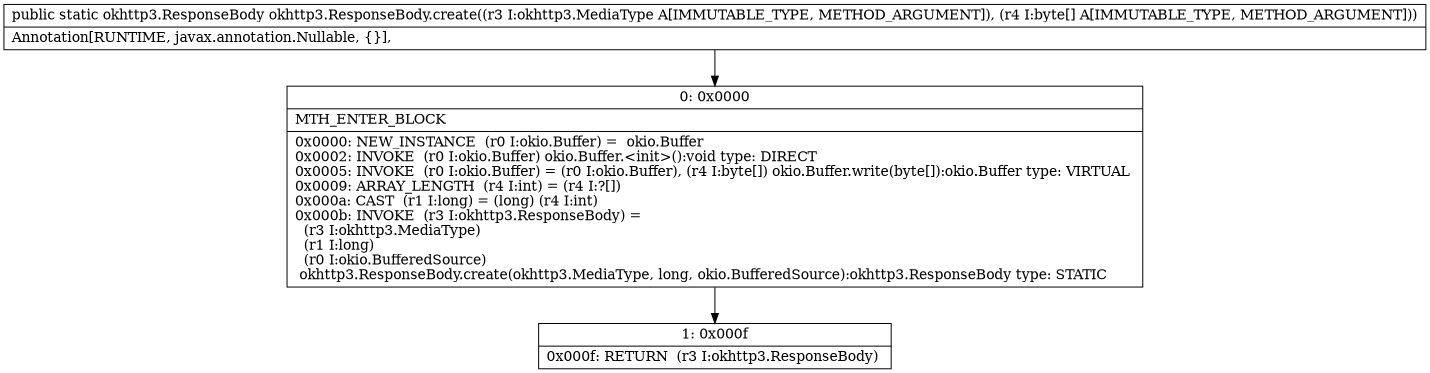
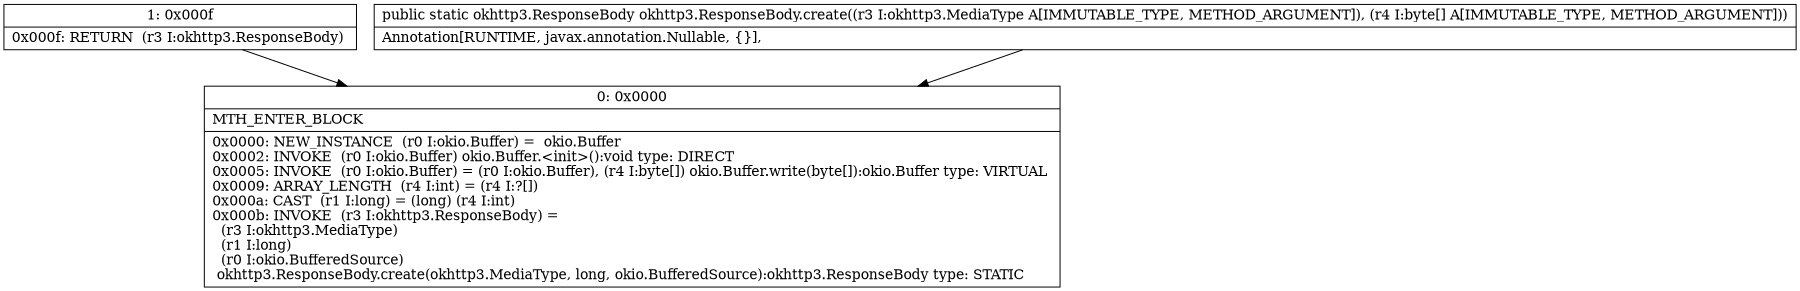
(715, 300) -> (290, 66)
